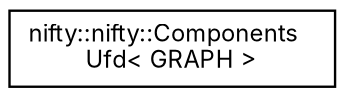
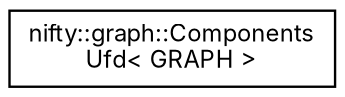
(172, 49) -> (172, 49)
